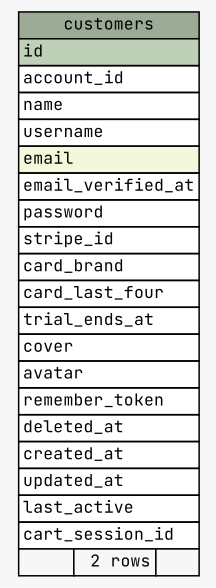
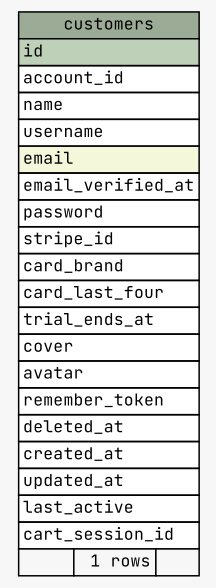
(121, 562) -> (121, 562)
